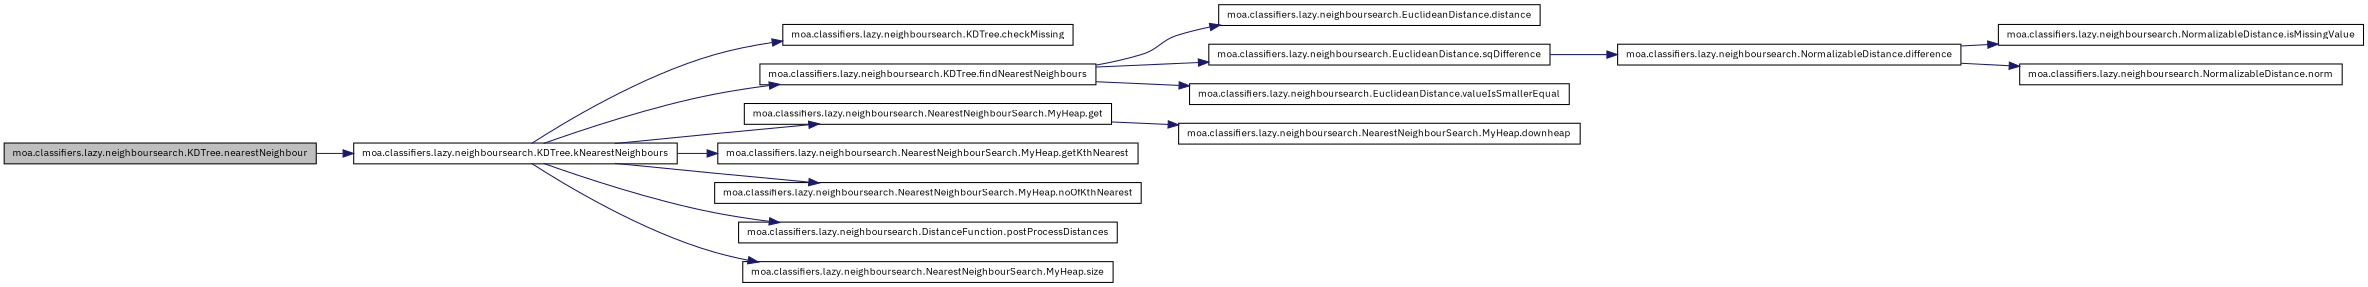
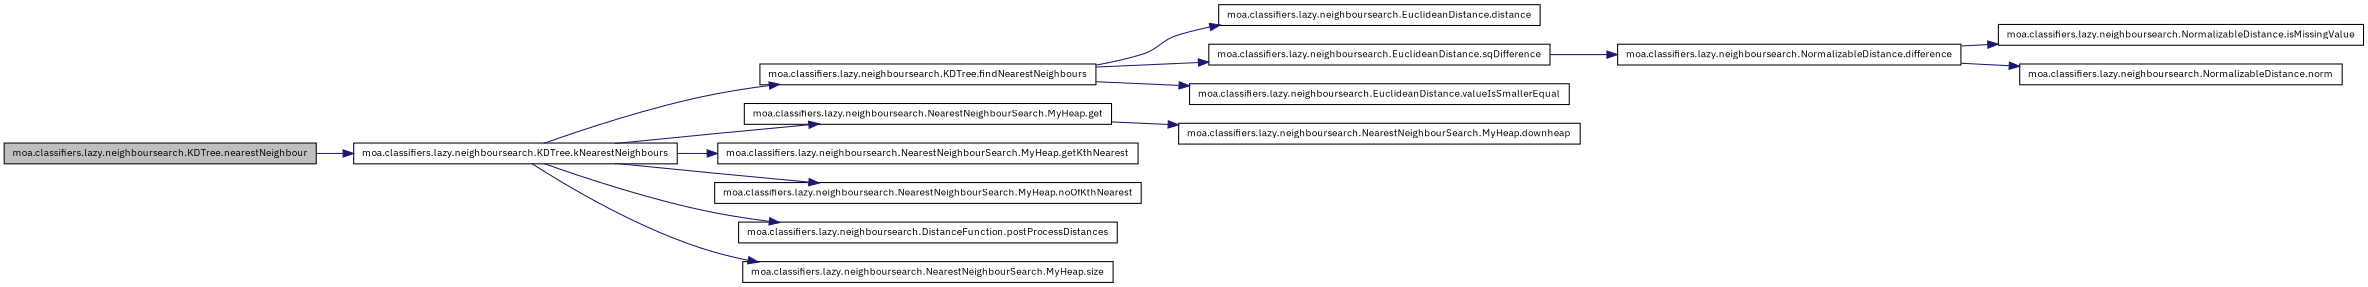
(928, 35) -> none
